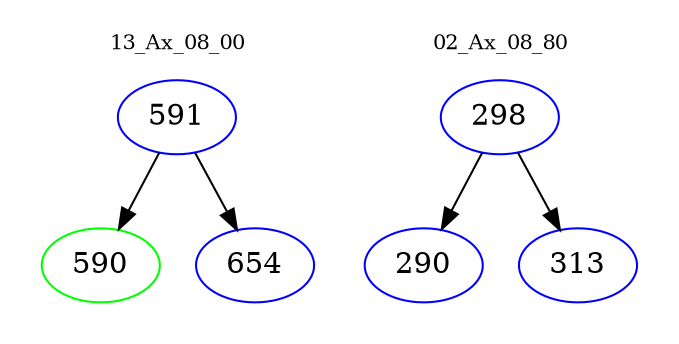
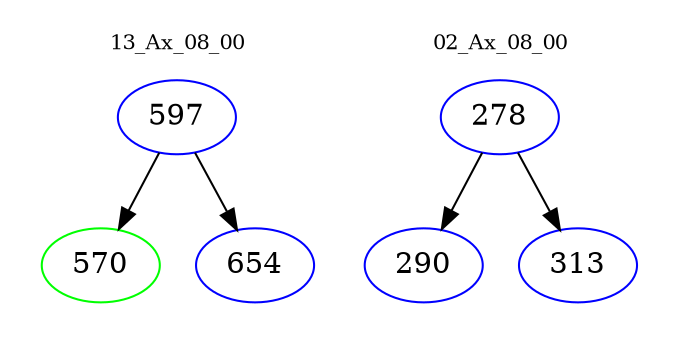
(501, 44) -> (501, 44)
(177, 117) -> (177, 117)
(500, 117) -> (500, 117)
(101, 265) -> (101, 265)
